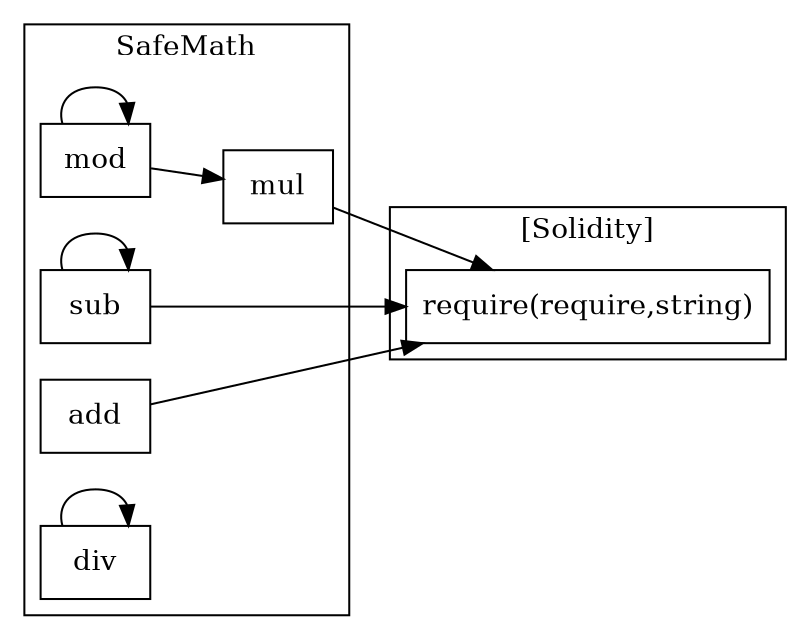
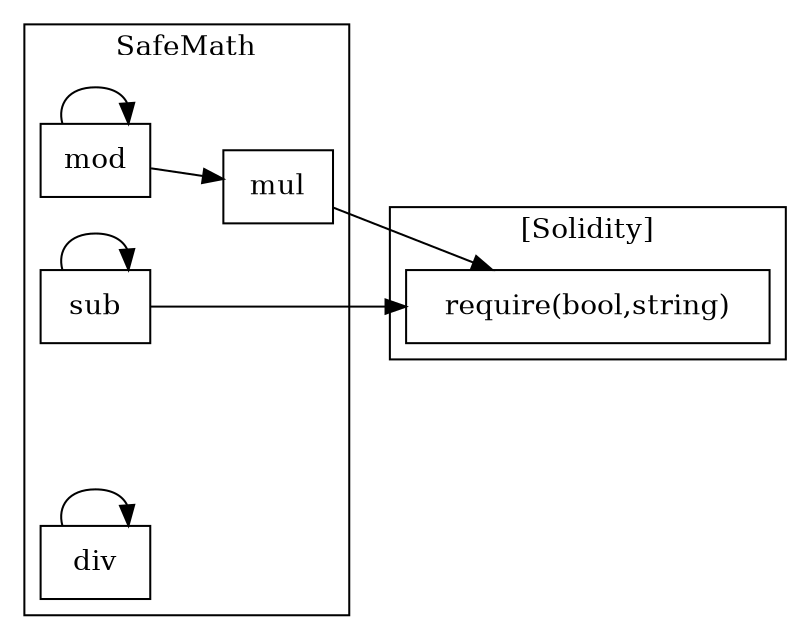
(588, 307) -> (588, 307)
(95, 416) -> none
